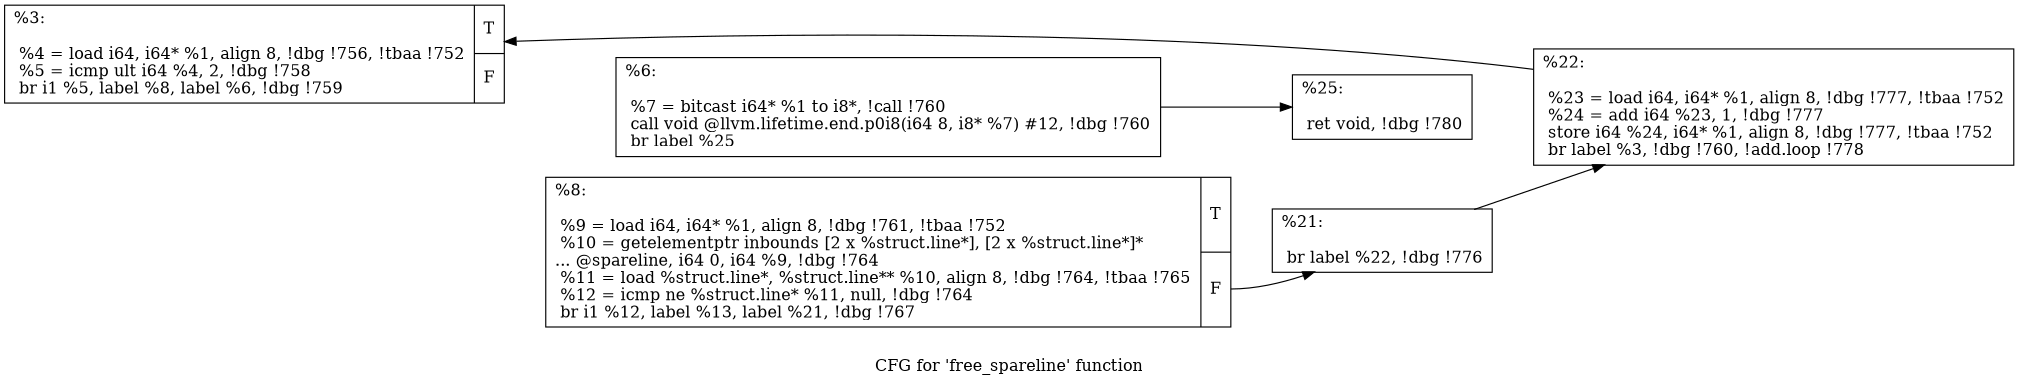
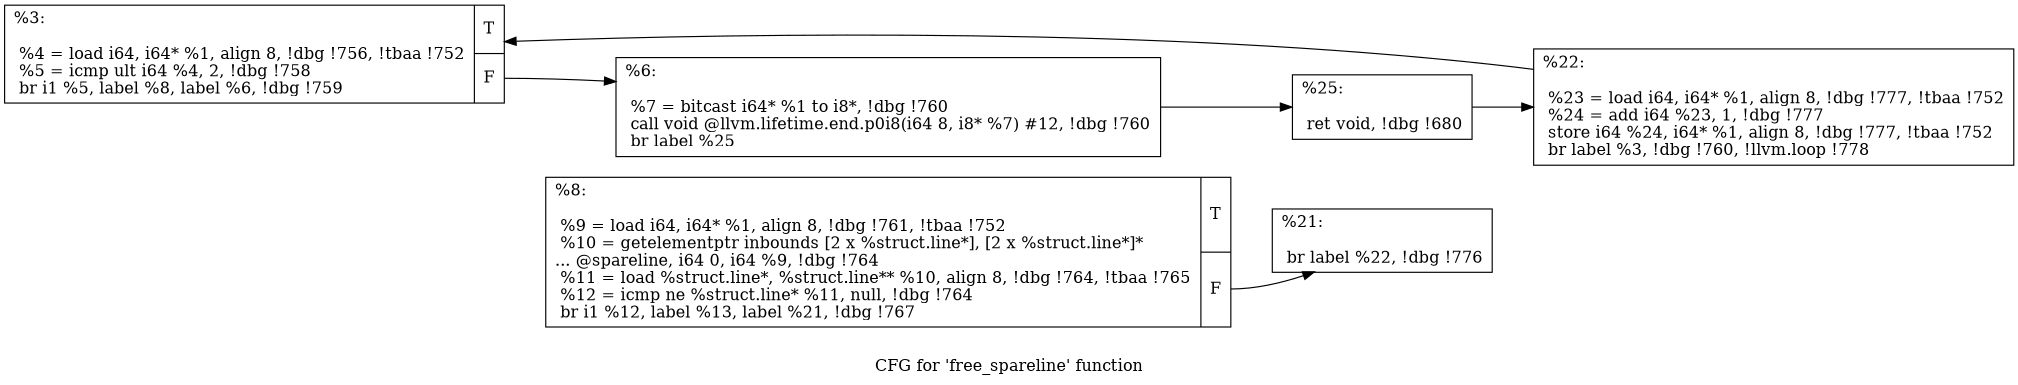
none -> (554, 79)
(786, 107) -> (787, 107)
(1382, 124) -> (1382, 124)
(1704, 150) -> (1706, 150)
(1534, 189) -> (1497, 107)
